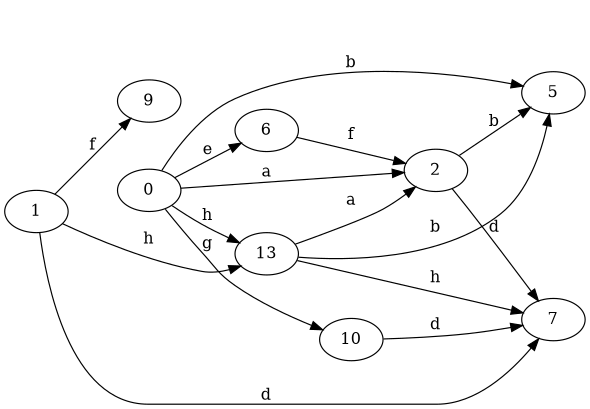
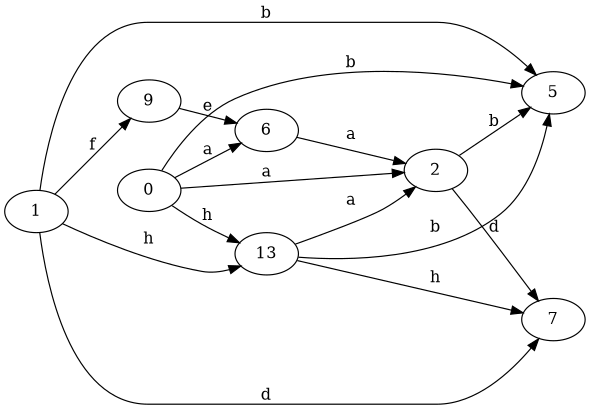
none -> (236, 22)
none -> (200, 114)
(351, 135) -> (351, 135)
(208, 150) -> (208, 150)
(351, 340) -> none
